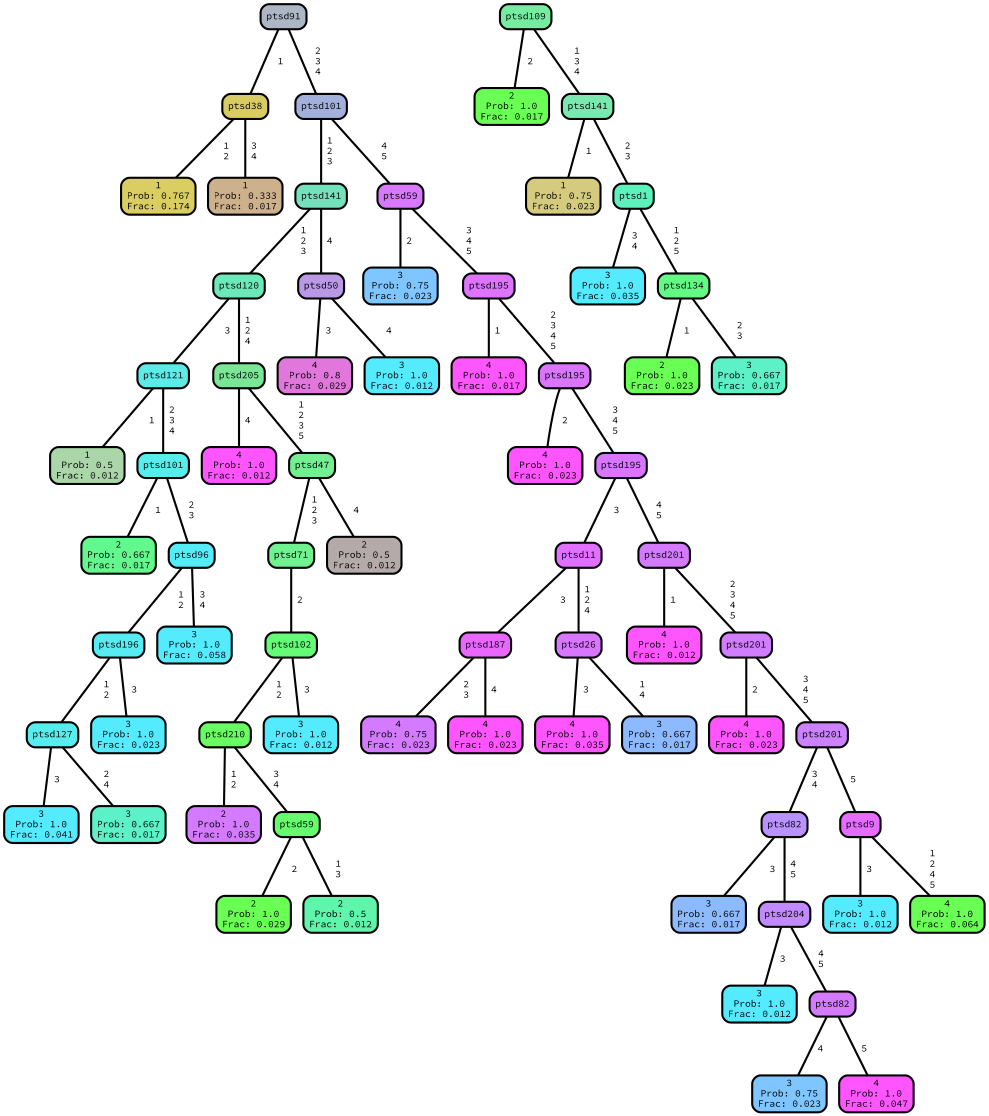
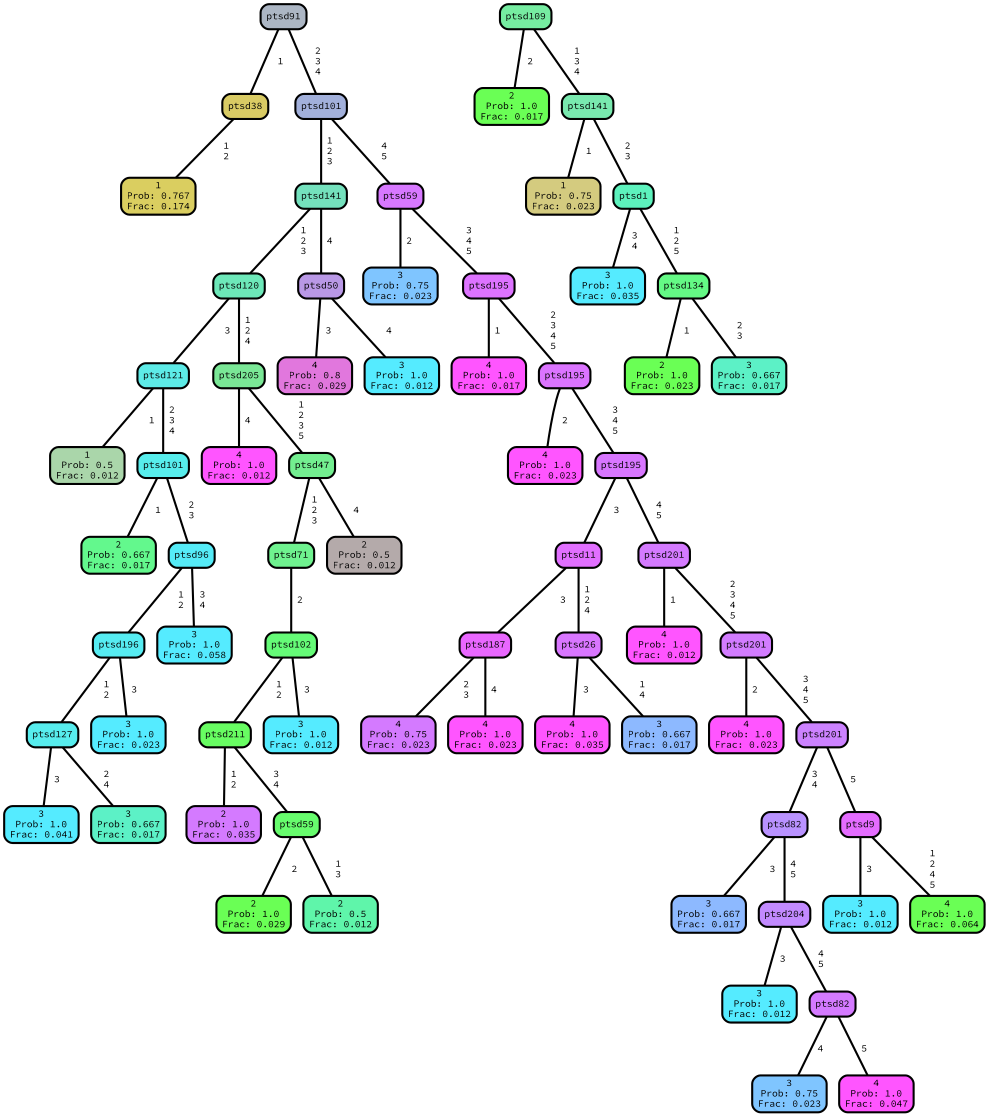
(245, 196) -> none
(225, 735) -> (225, 735)
